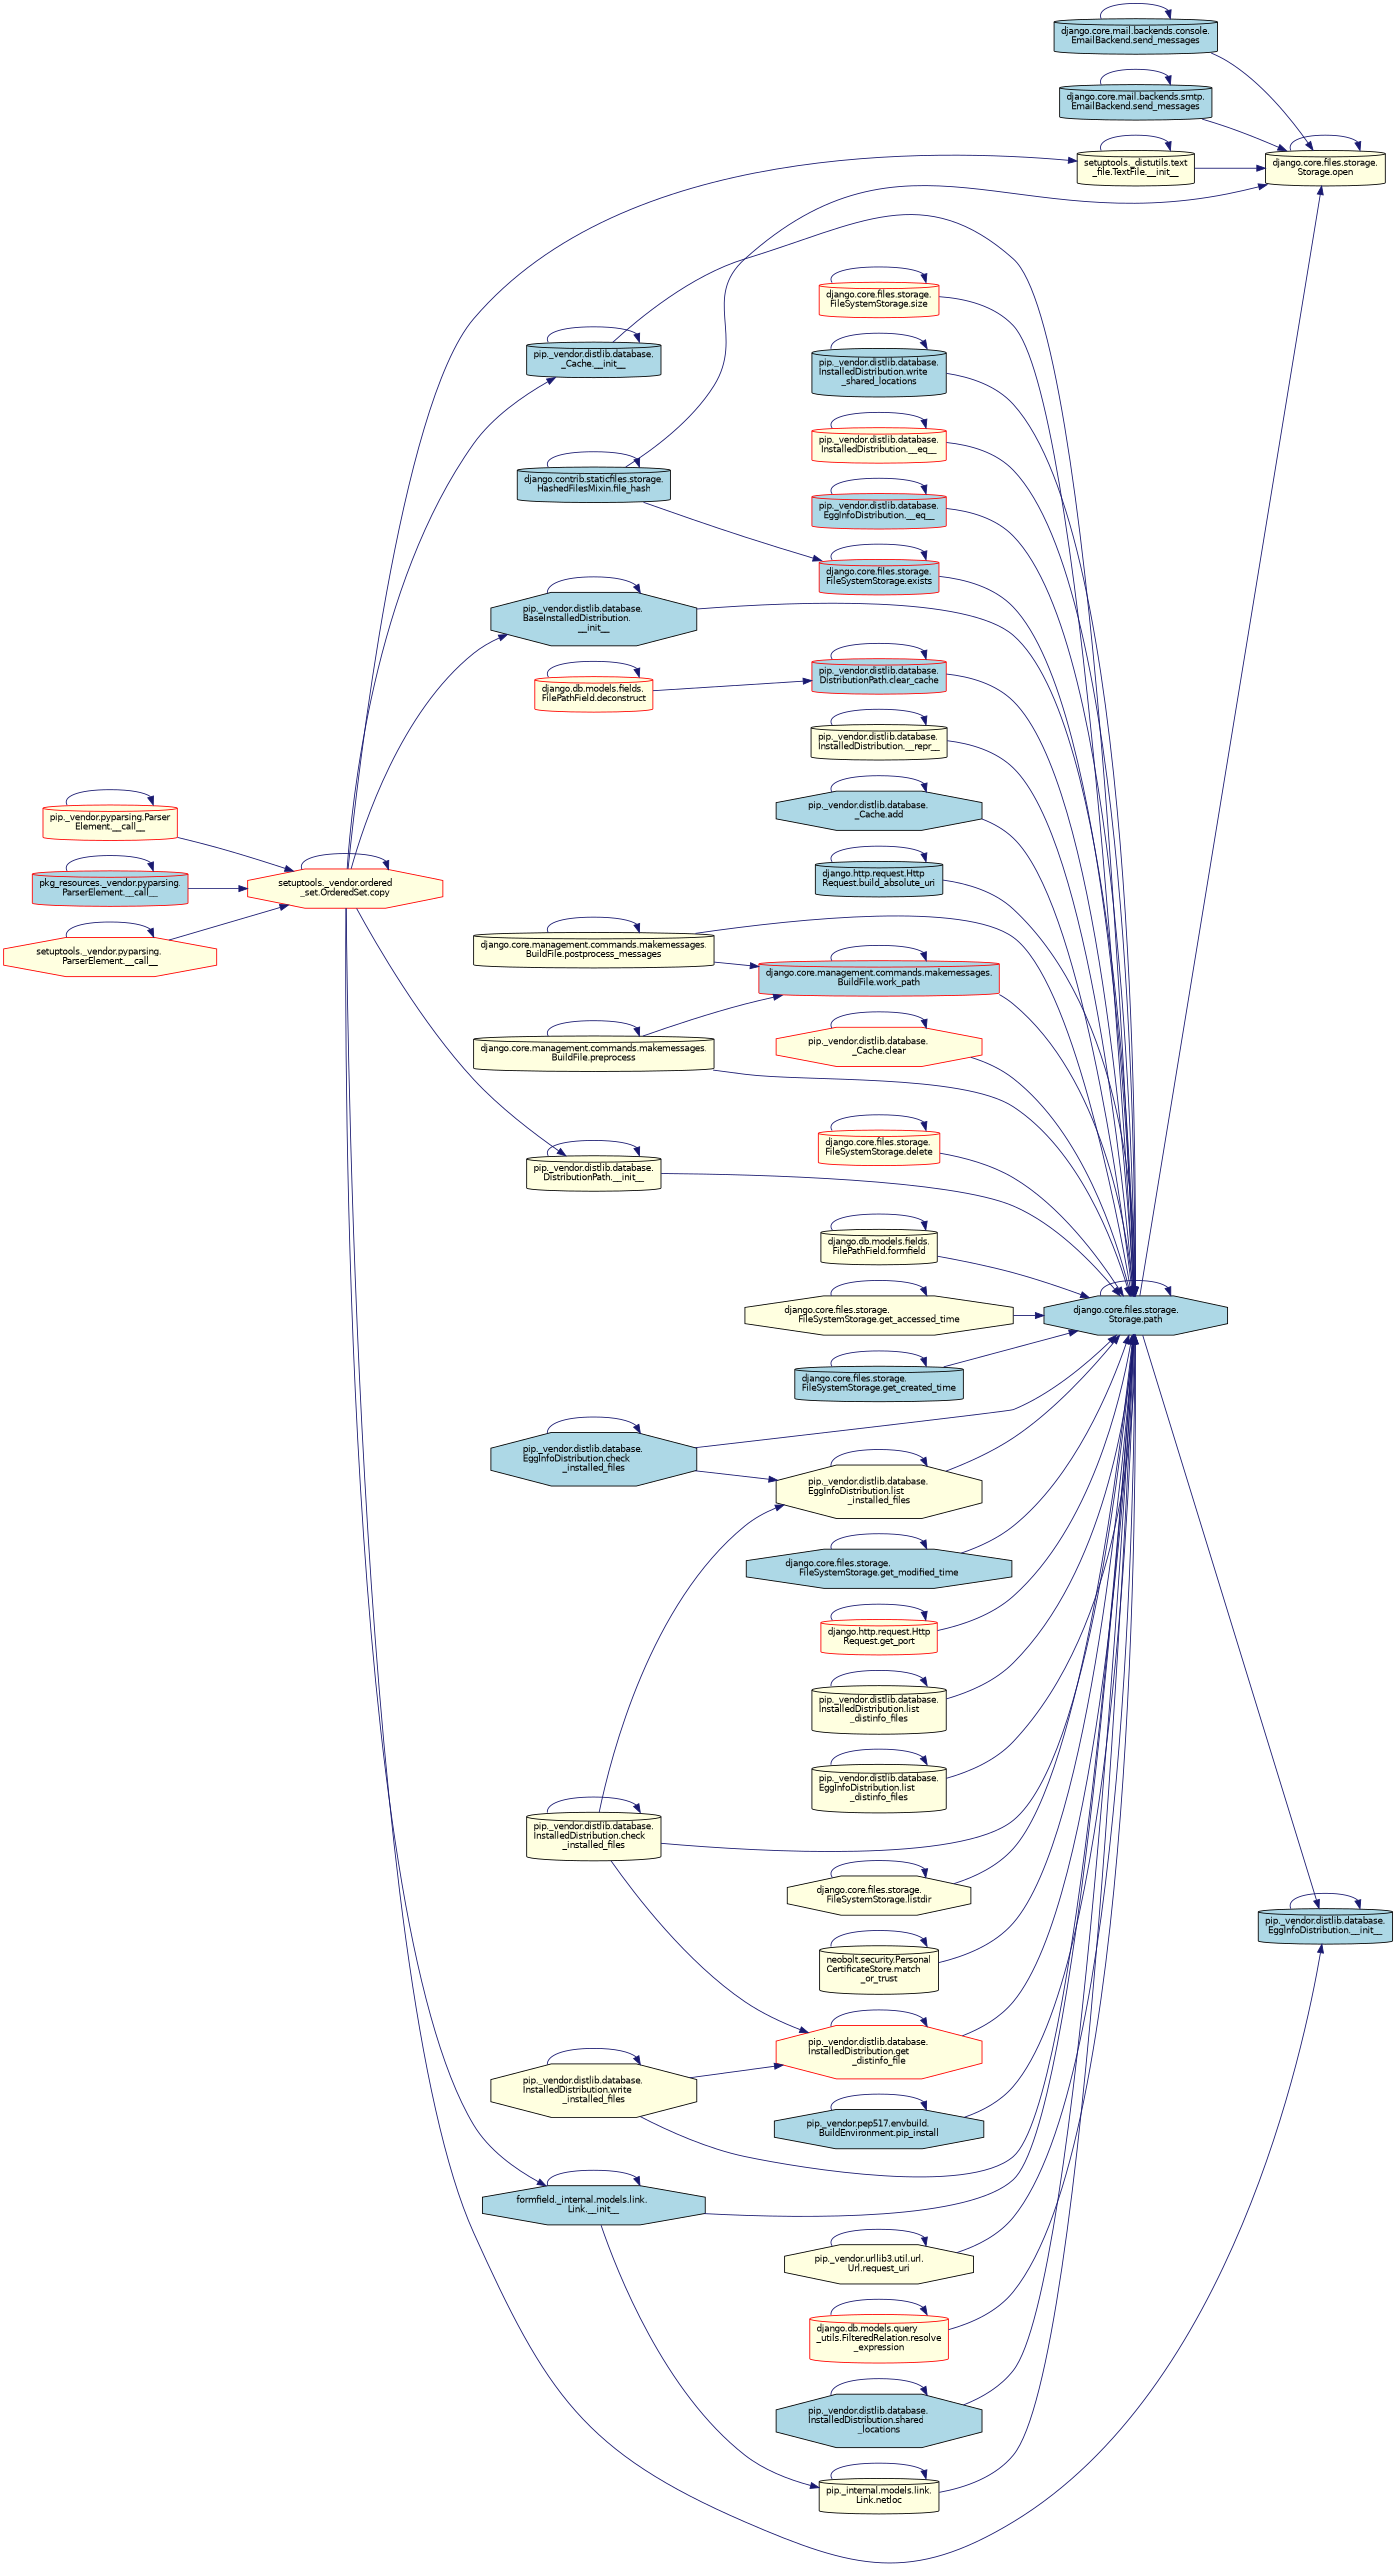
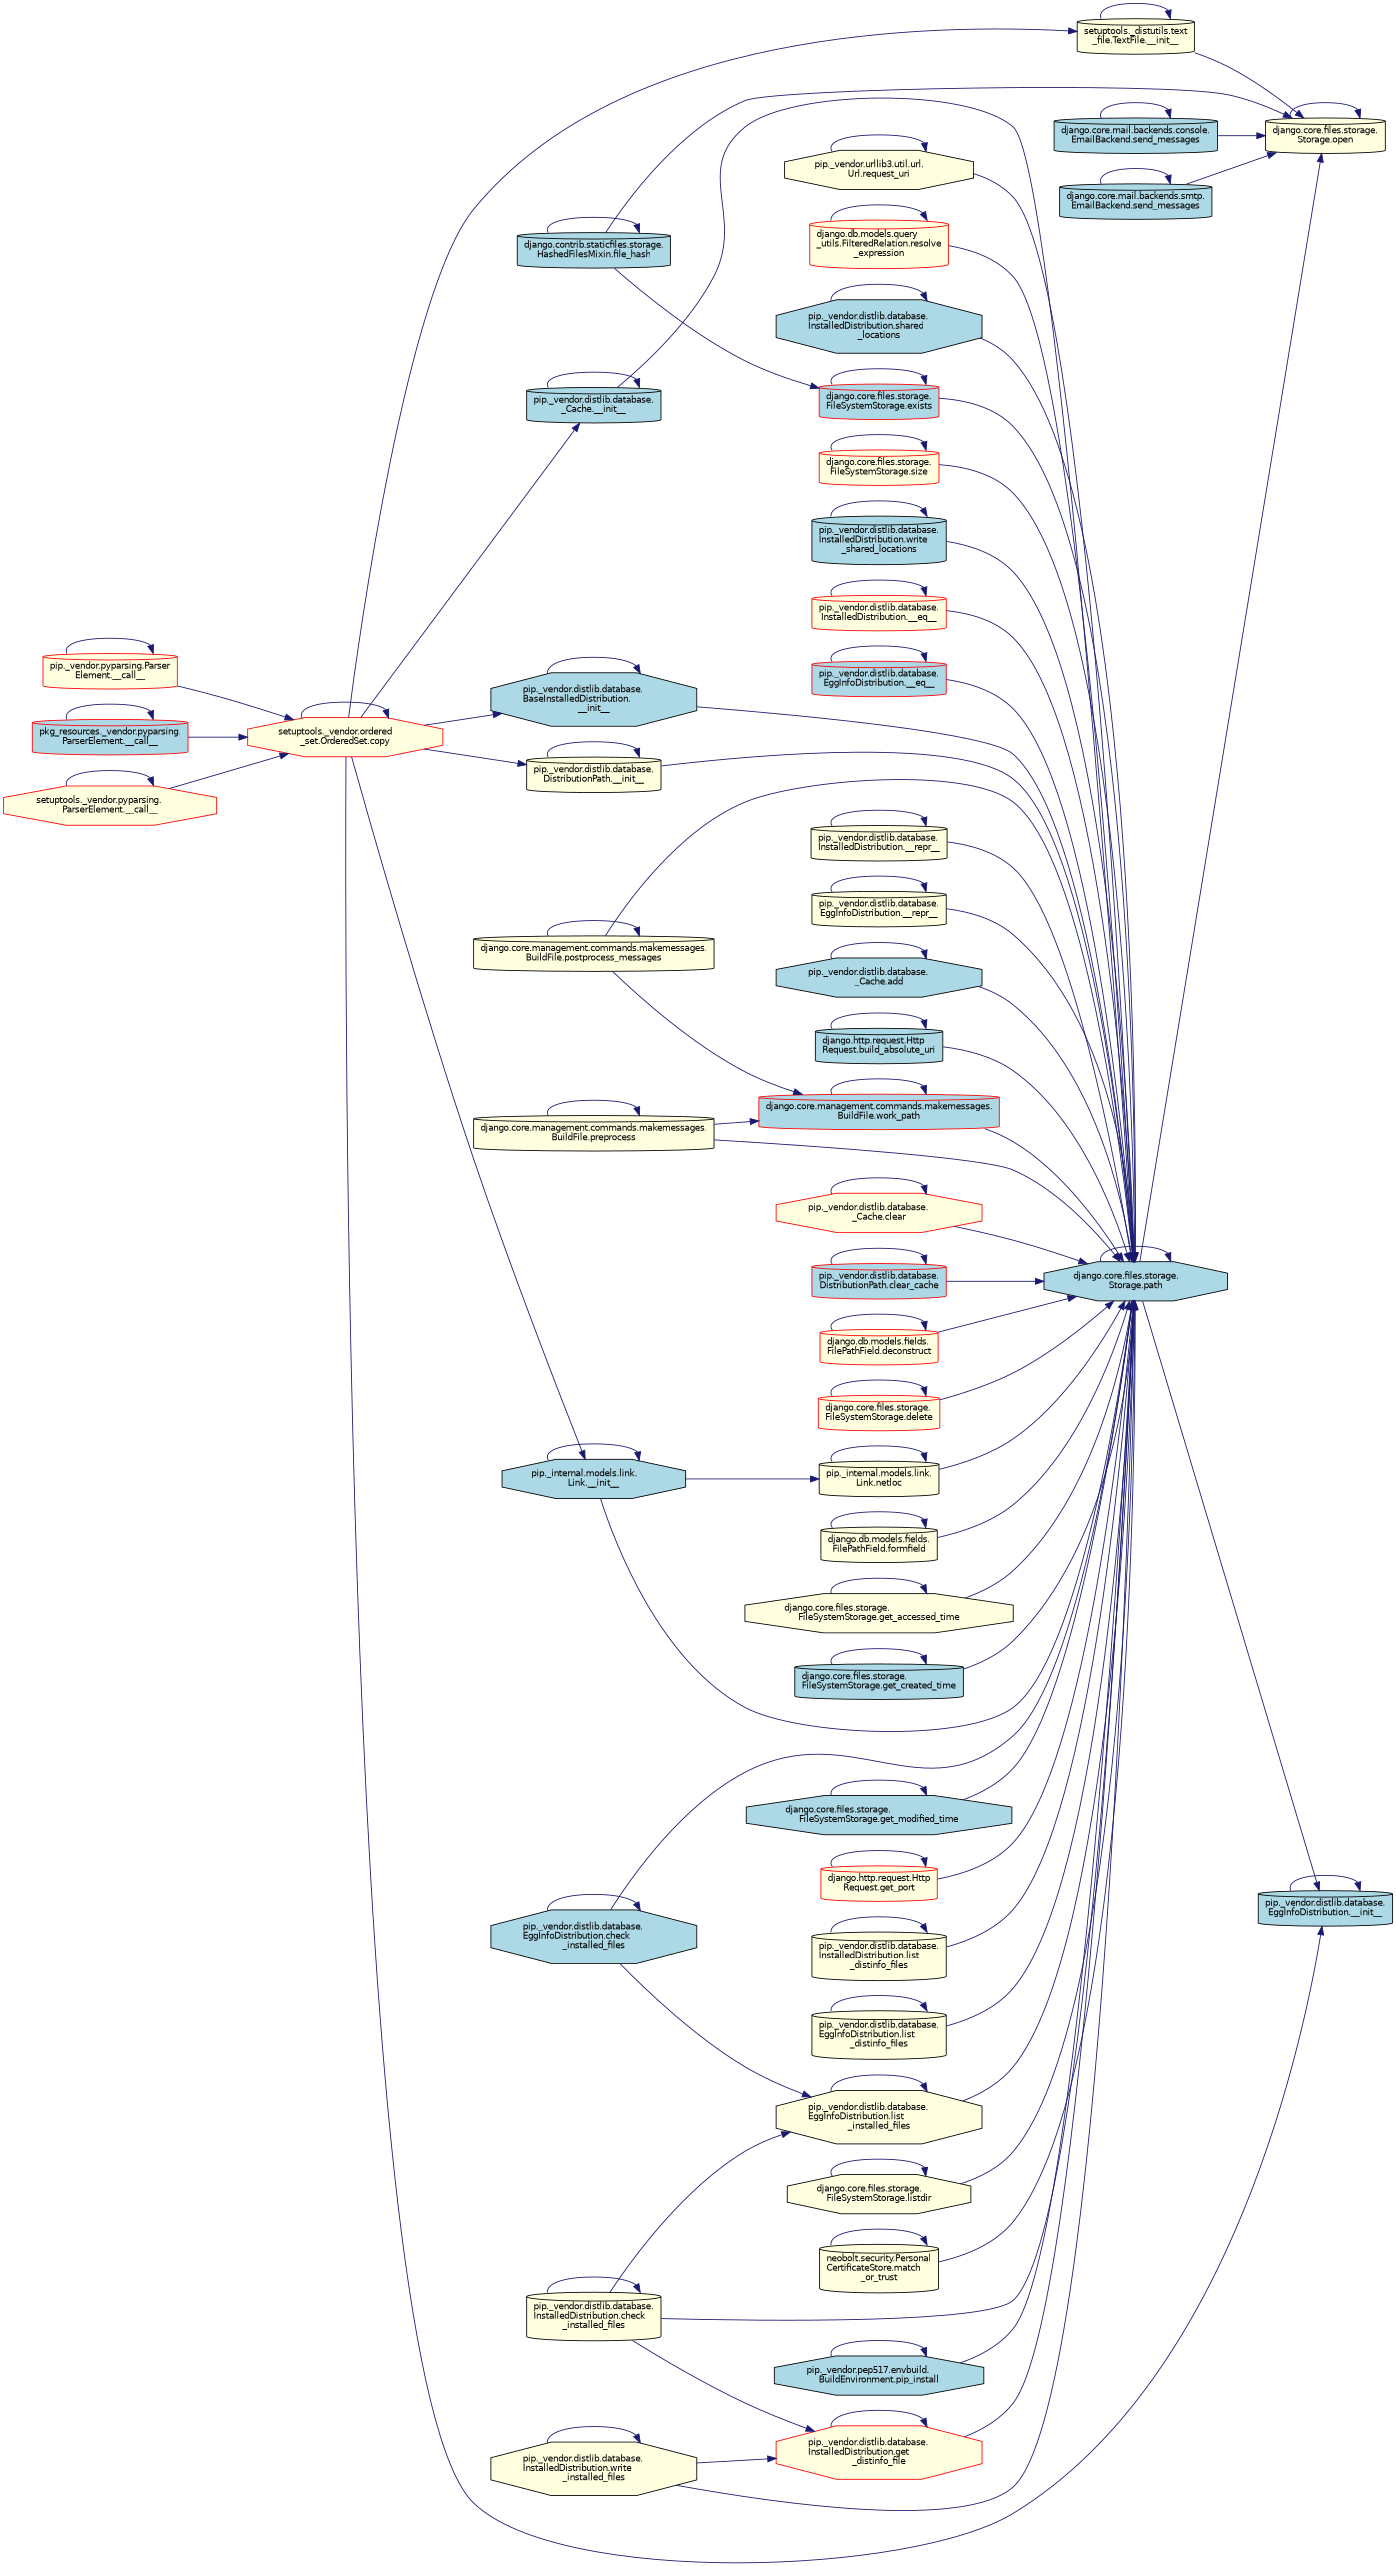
(728, 686) -> (1003, 1315)
none -> (879, 909)
(594, 2205) -> (594, 1479)
